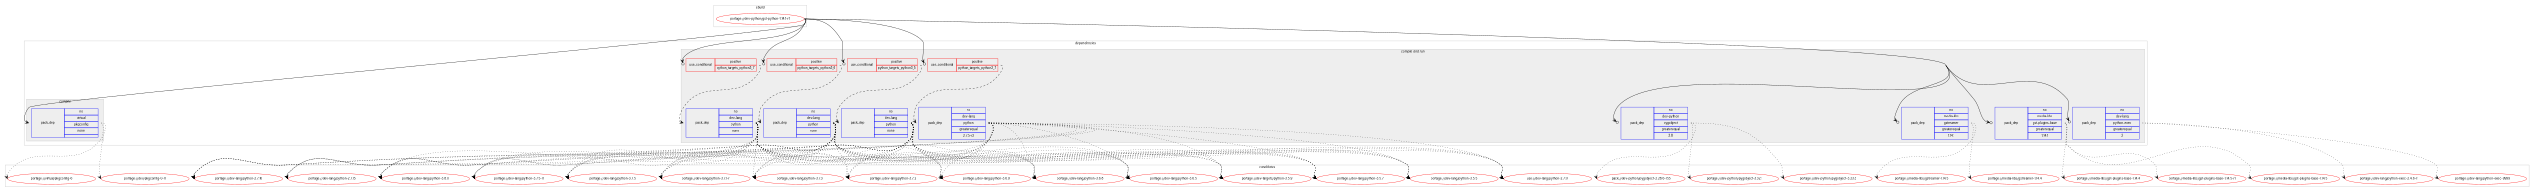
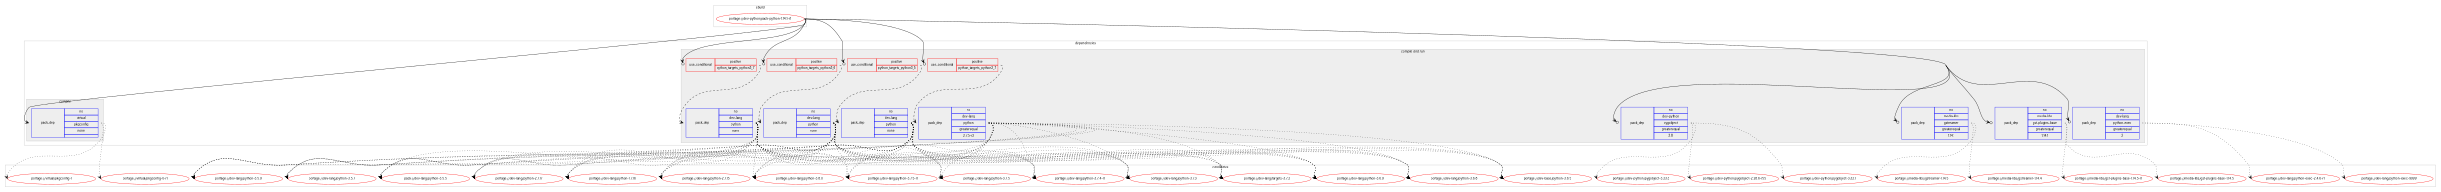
(760, 19) -> (760, 19)
(52, 179) -> (52, 179)
(145, 179) -> (145, 179)
(239, 179) -> (613, 179)
(706, 179) -> (1080, 179)
(893, 179) -> (1267, 179)
(1174, 179) -> (1548, 179)
(1267, 179) -> (239, 179)
(1454, 179) -> (426, 179)
(1548, 179) -> (519, 179)
(1641, 179) -> (1735, 179)
(2109, 179) -> none
